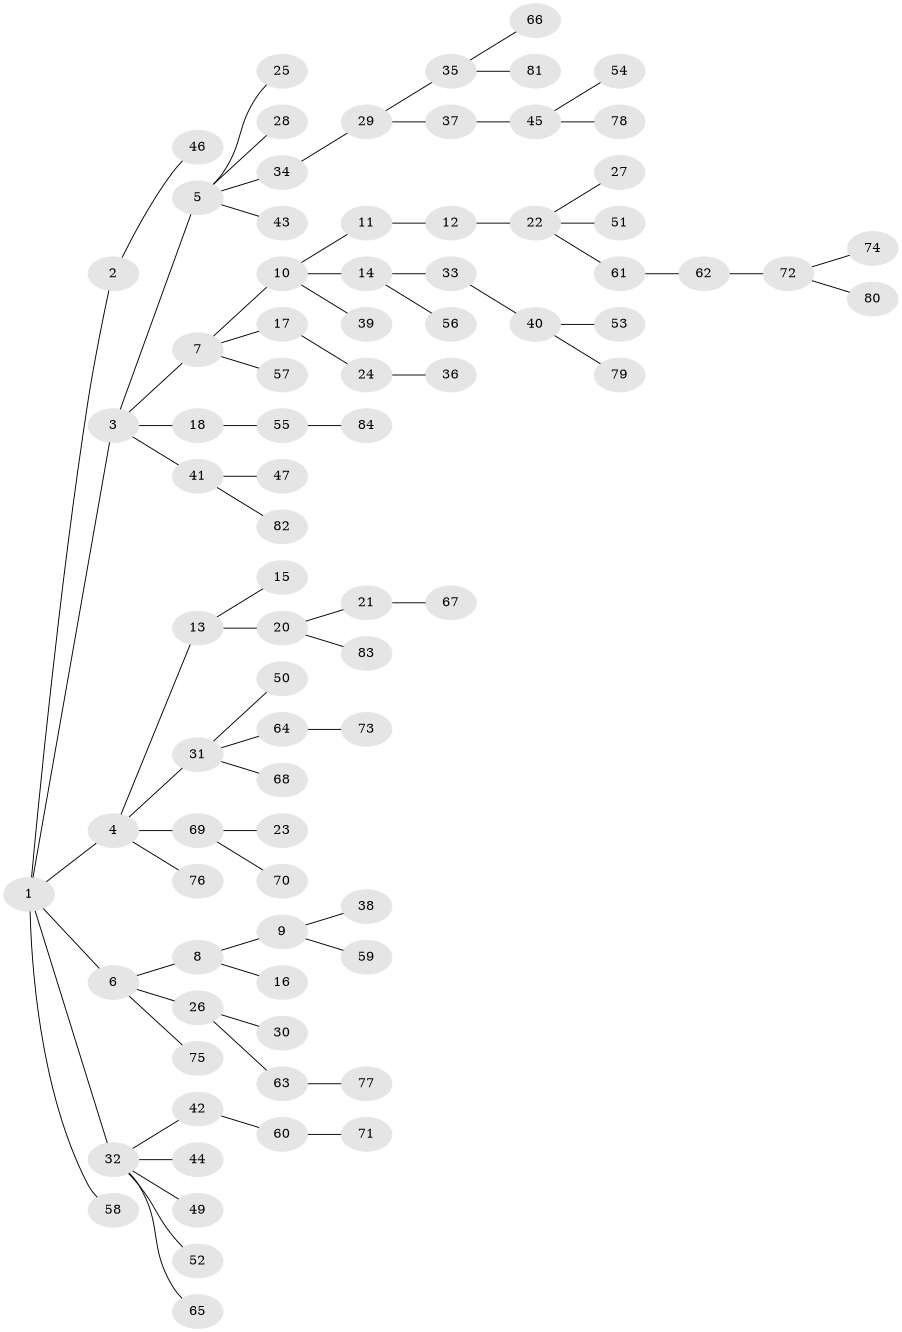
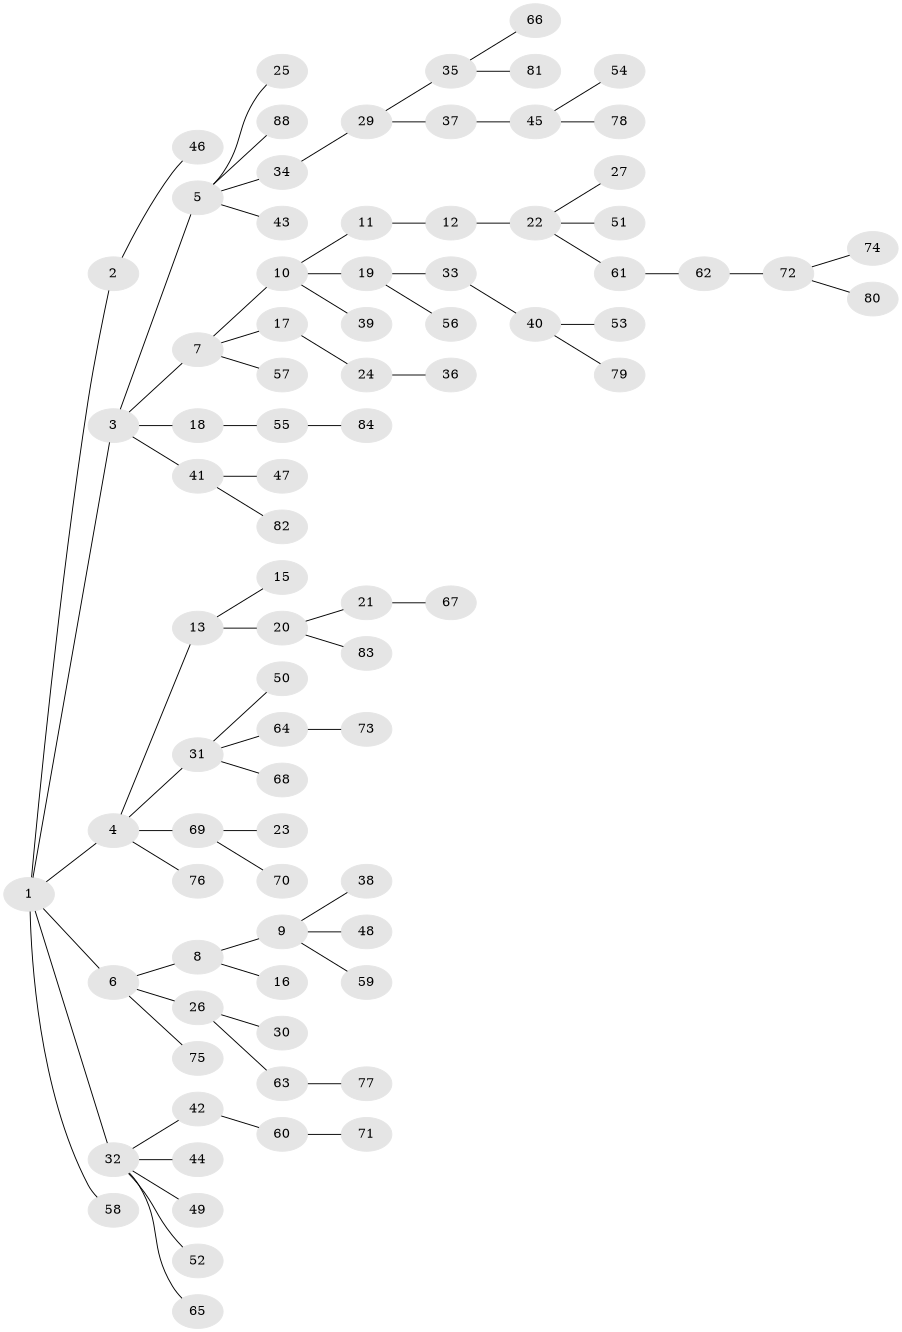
(282, 122) -> (282, 122)
(367, 274) -> (367, 274)
none -> (367, 932)
